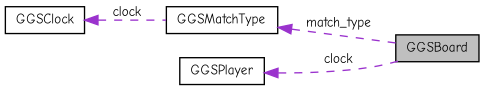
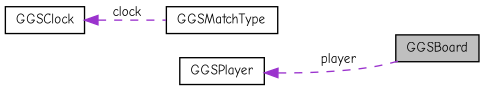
(344, 36) -> none
(337, 60) -> (337, 60)
